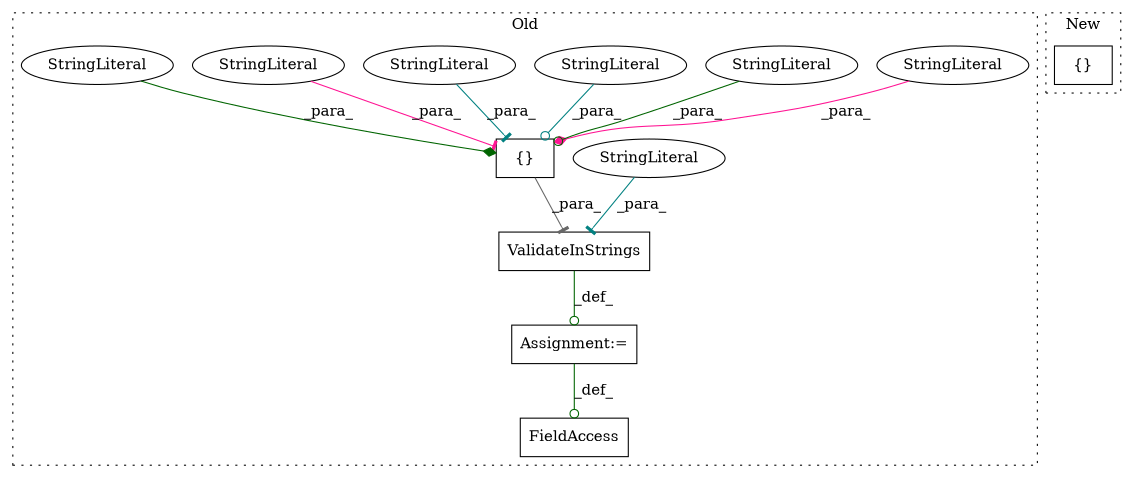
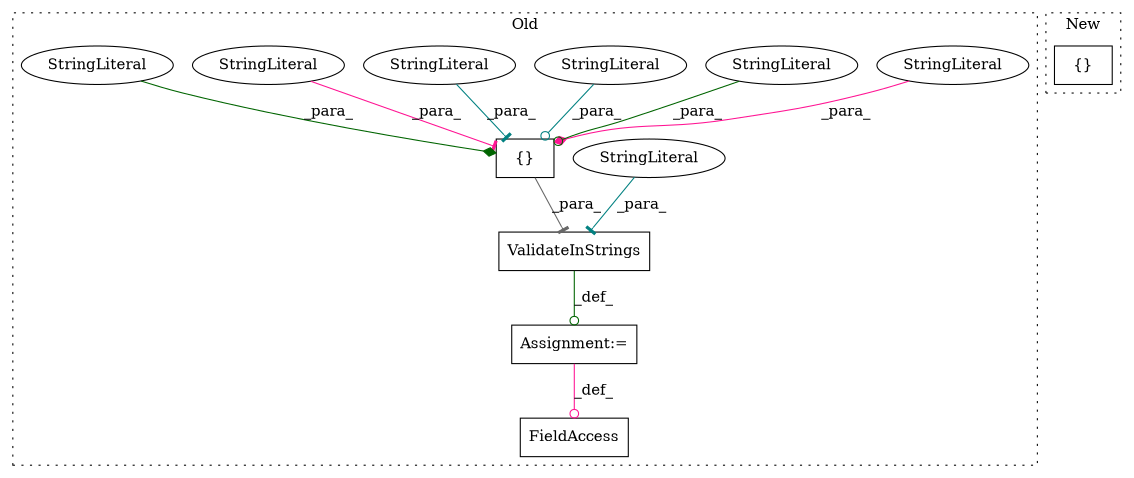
(574, 387) -> (574, 387)
